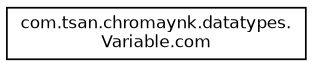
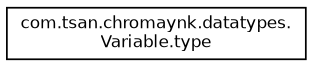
(156, 34) -> (156, 34)
